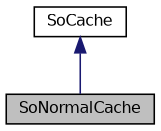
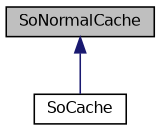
(80, 74) -> (80, 74)
